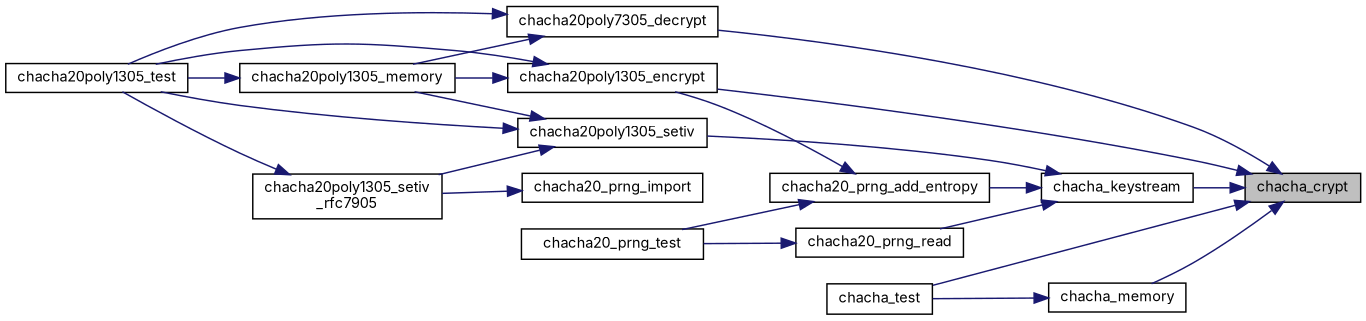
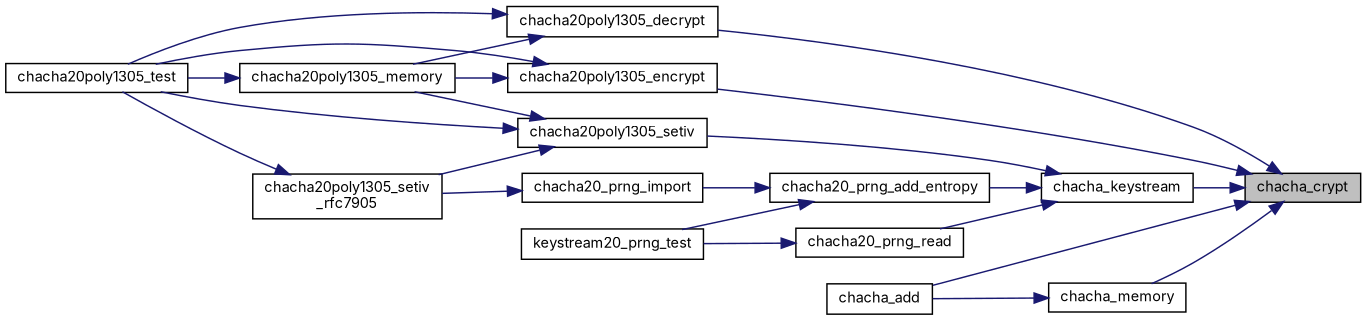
(612, 22) -> (612, 22)
(761, 124) -> (729, 188)
(612, 244) -> (612, 244)
(880, 299) -> (880, 299)
